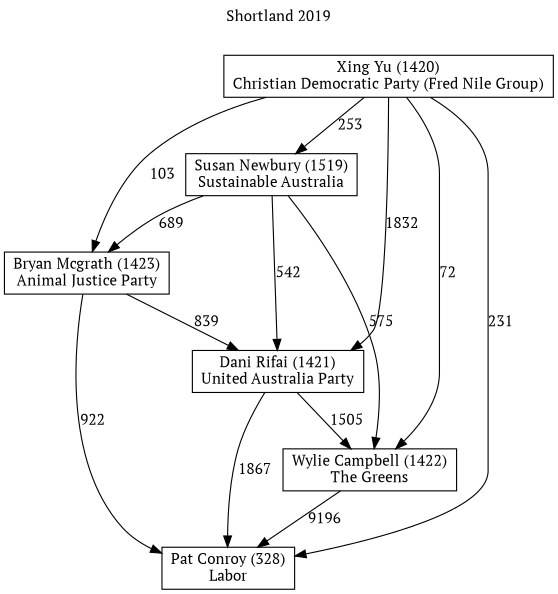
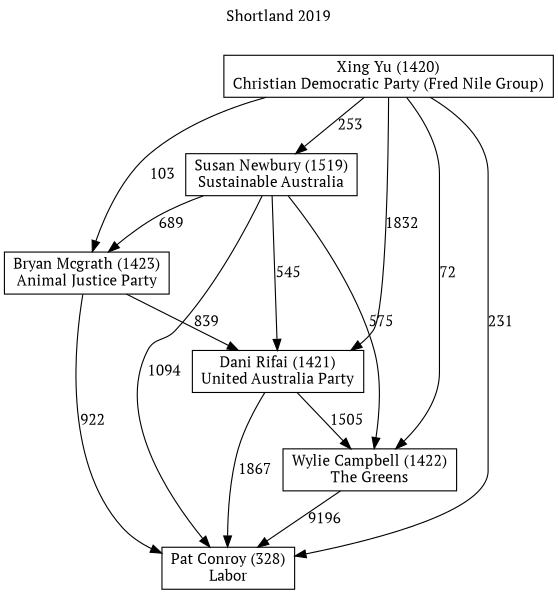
(289, 273) -> (289, 273)
none -> (146, 355)
